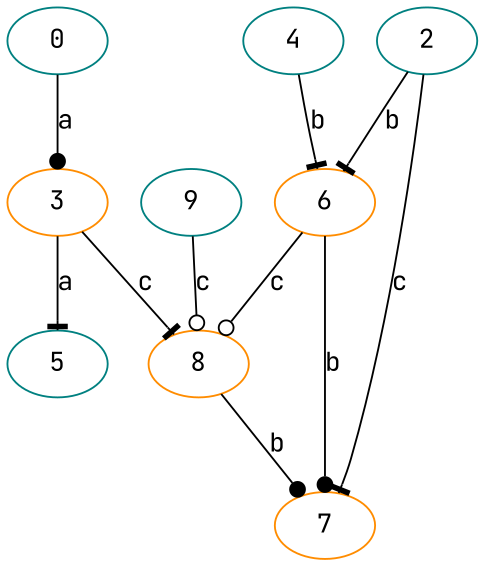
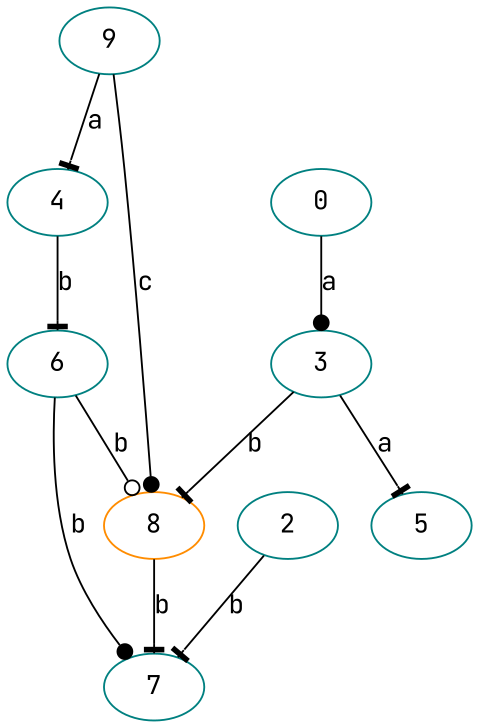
none -> (85, 117)
(378, 117) -> none
(58, 202) -> (321, 364)
(325, 202) -> (58, 364)
(195, 276) -> (134, 275)
(146, 283) -> (255, 445)
(278, 283) -> (122, 445)
(400, 283) -> (237, 606)
(257, 439) -> (154, 602)
(325, 526) -> (154, 687)
